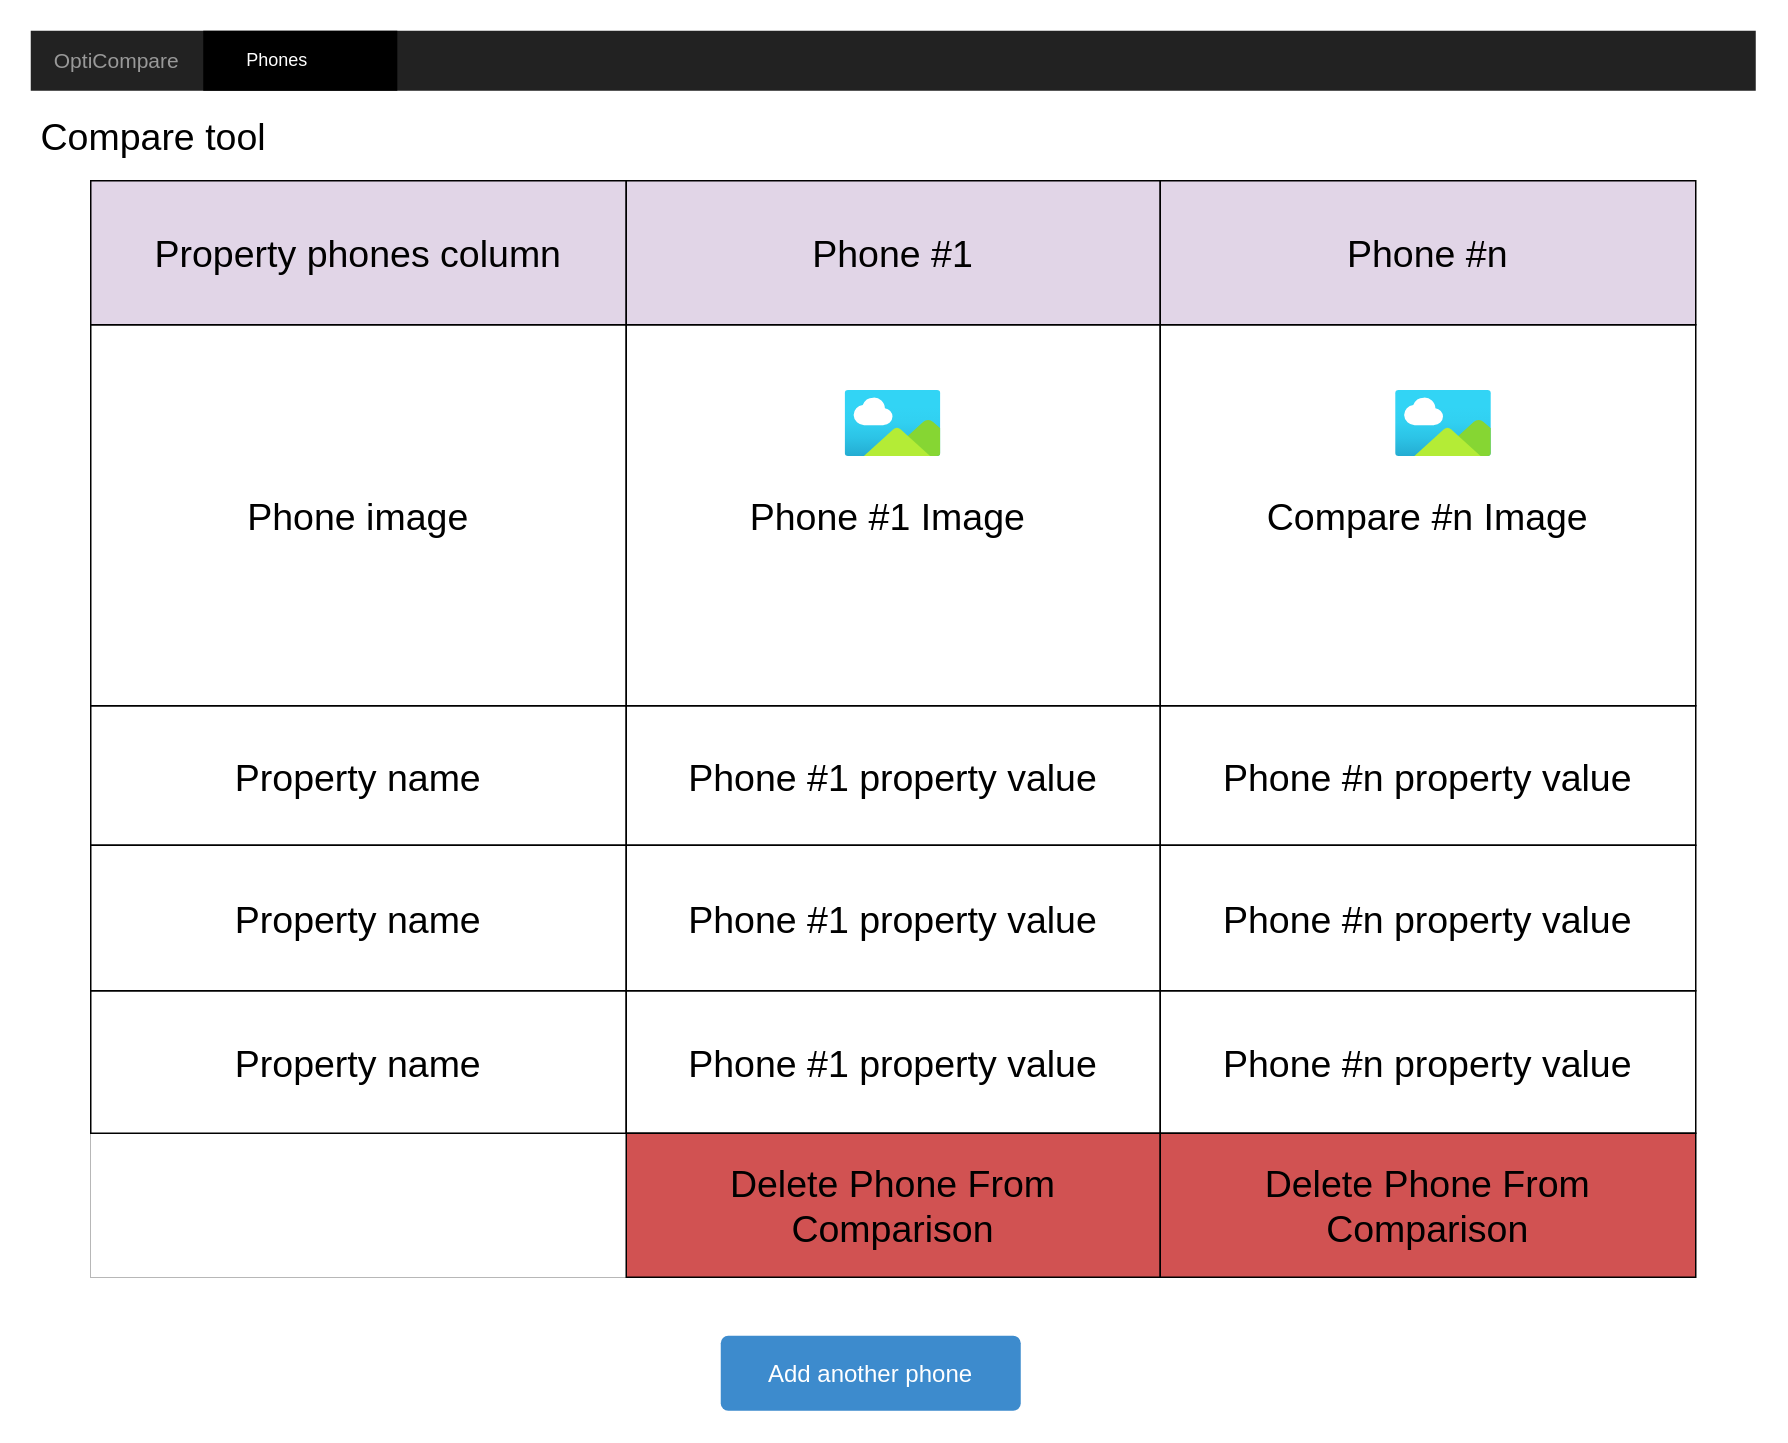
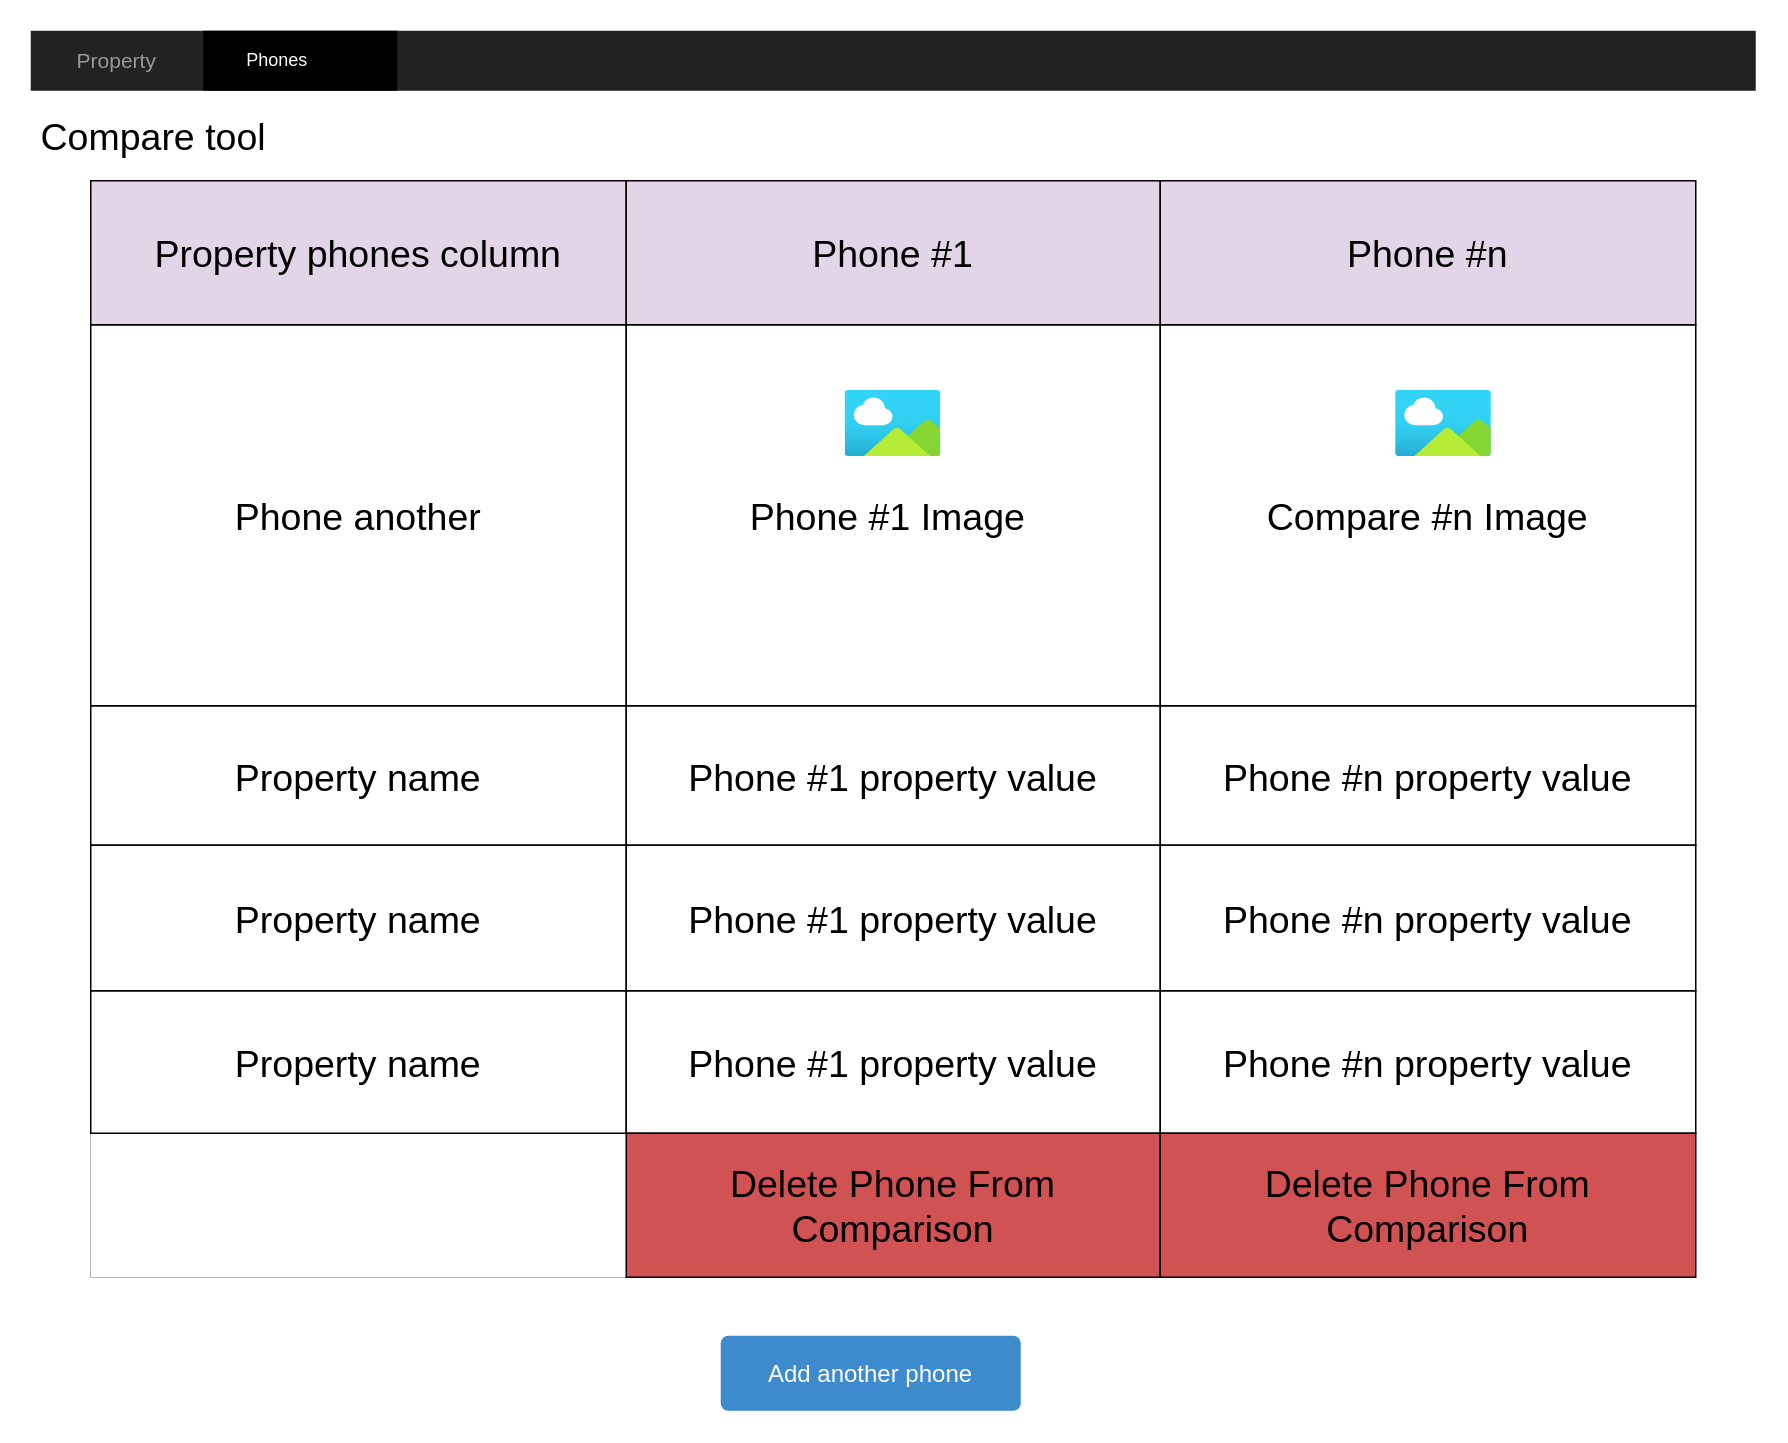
(117, 61) -> (117, 61)
(359, 515) -> (359, 515)
